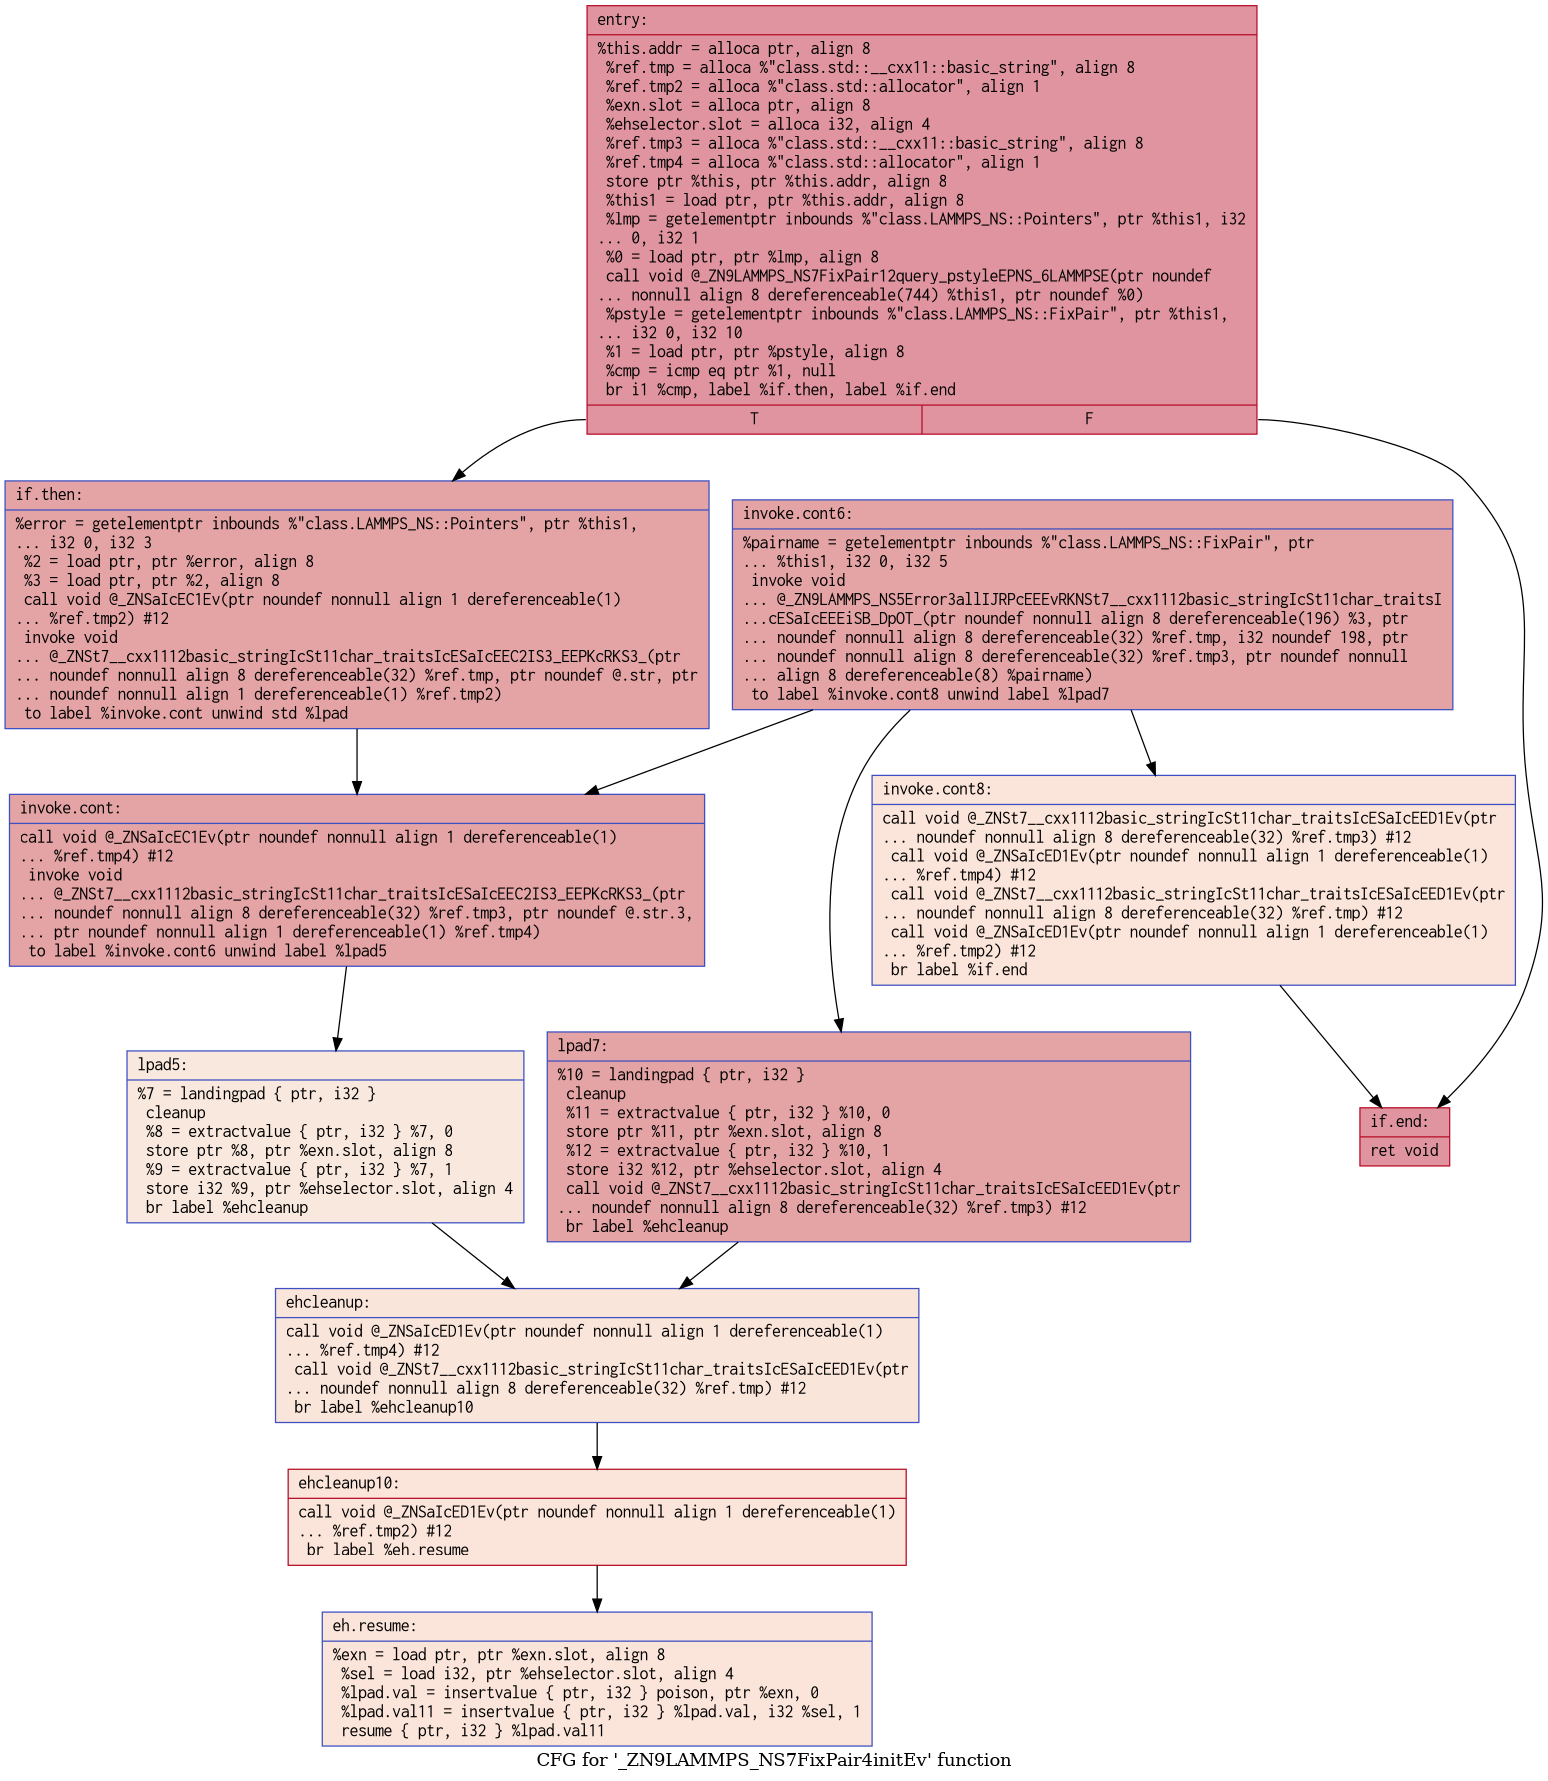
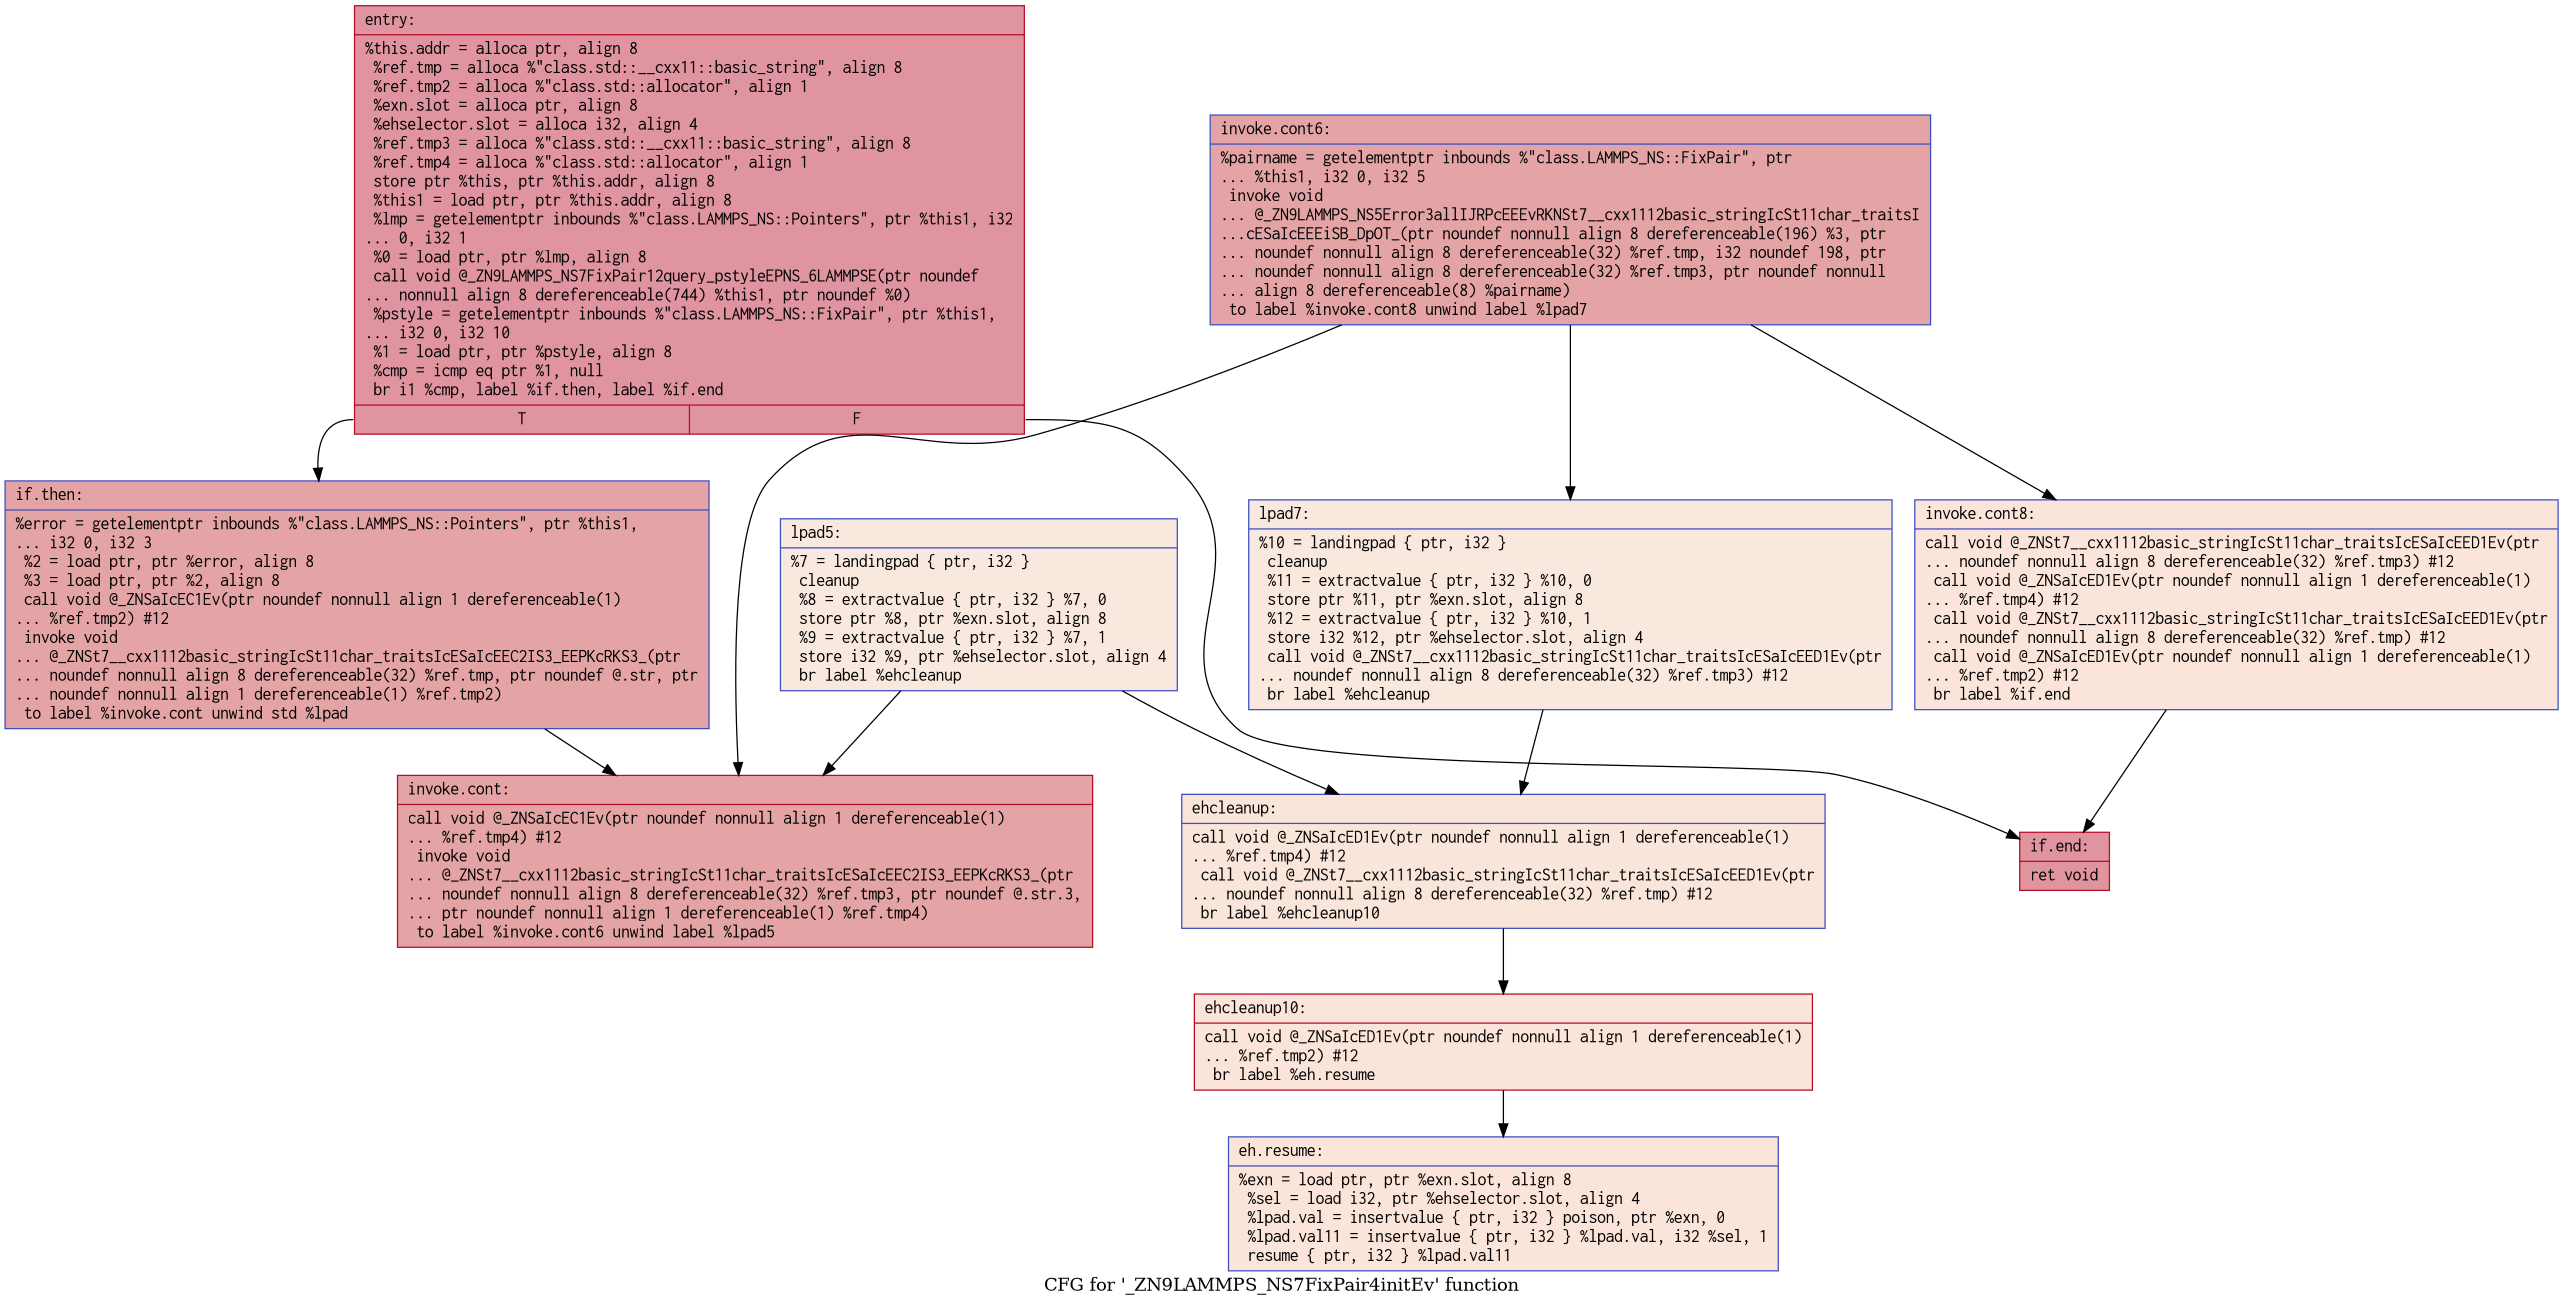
(357, 880) -> (745, 861)
(342, 1002) -> (866, 728)
(869, 1137) -> (1570, 605)
